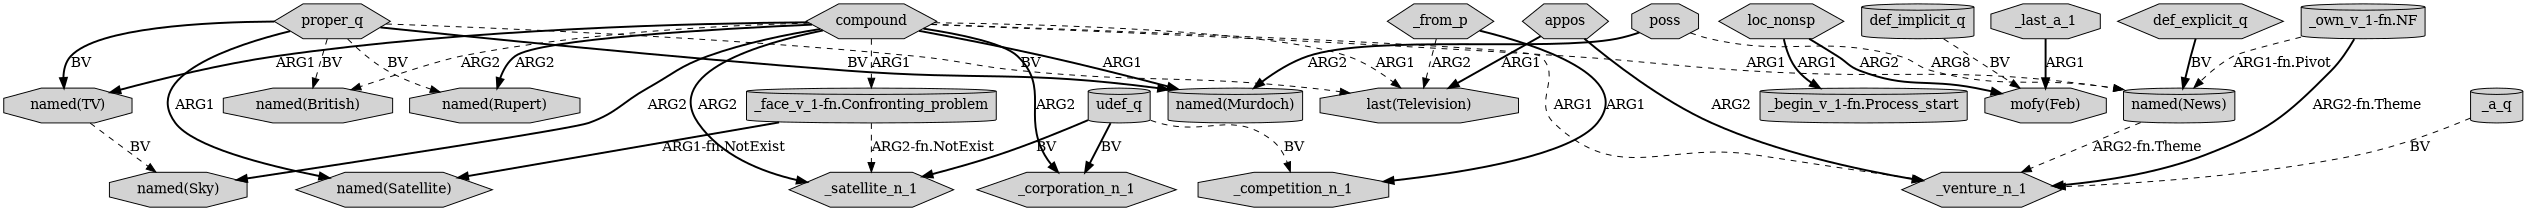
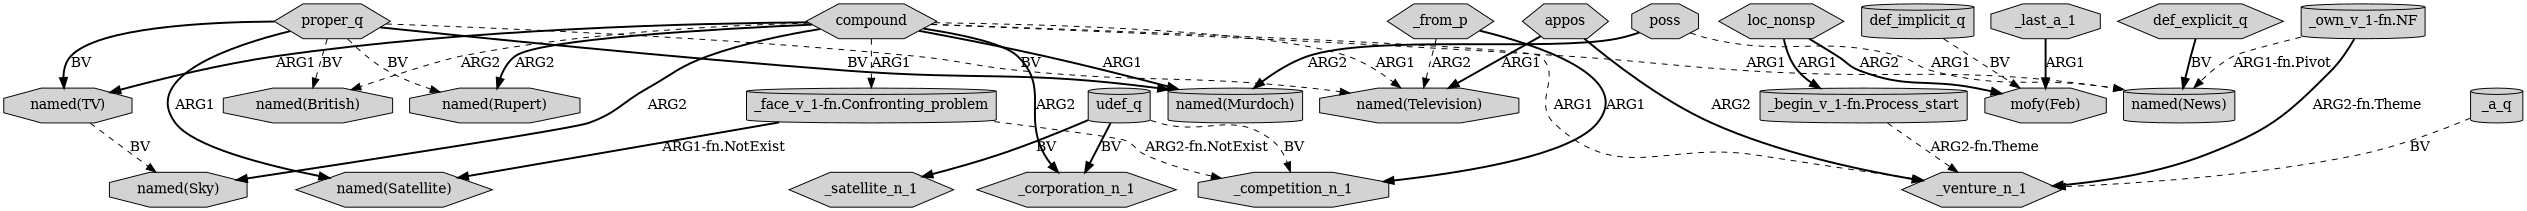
(1951, 63) -> (1951, 63)
(693, 93) -> none
(1419, 106) -> (1419, 106)
(871, 143) -> (1112, 138)
(2086, 145) -> (1919, 145)
